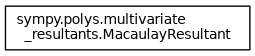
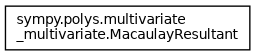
(128, 28) -> (128, 28)
